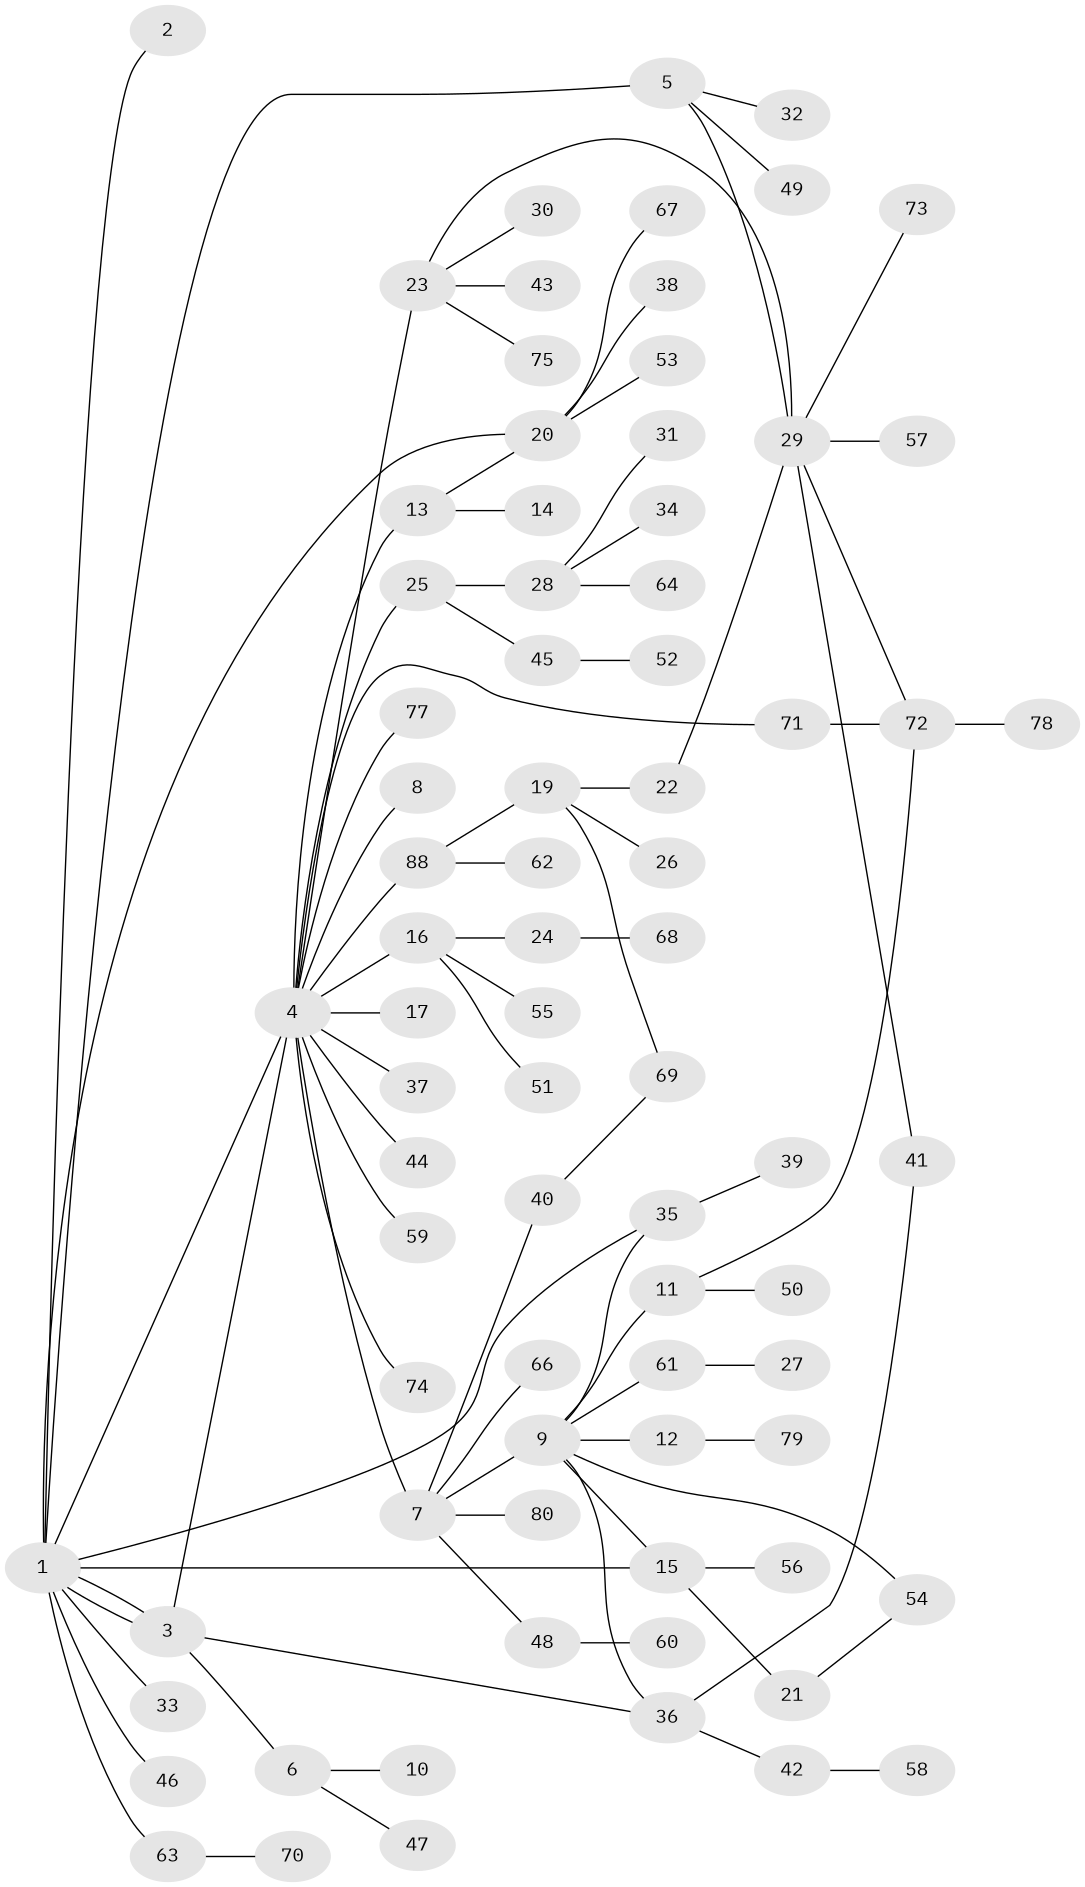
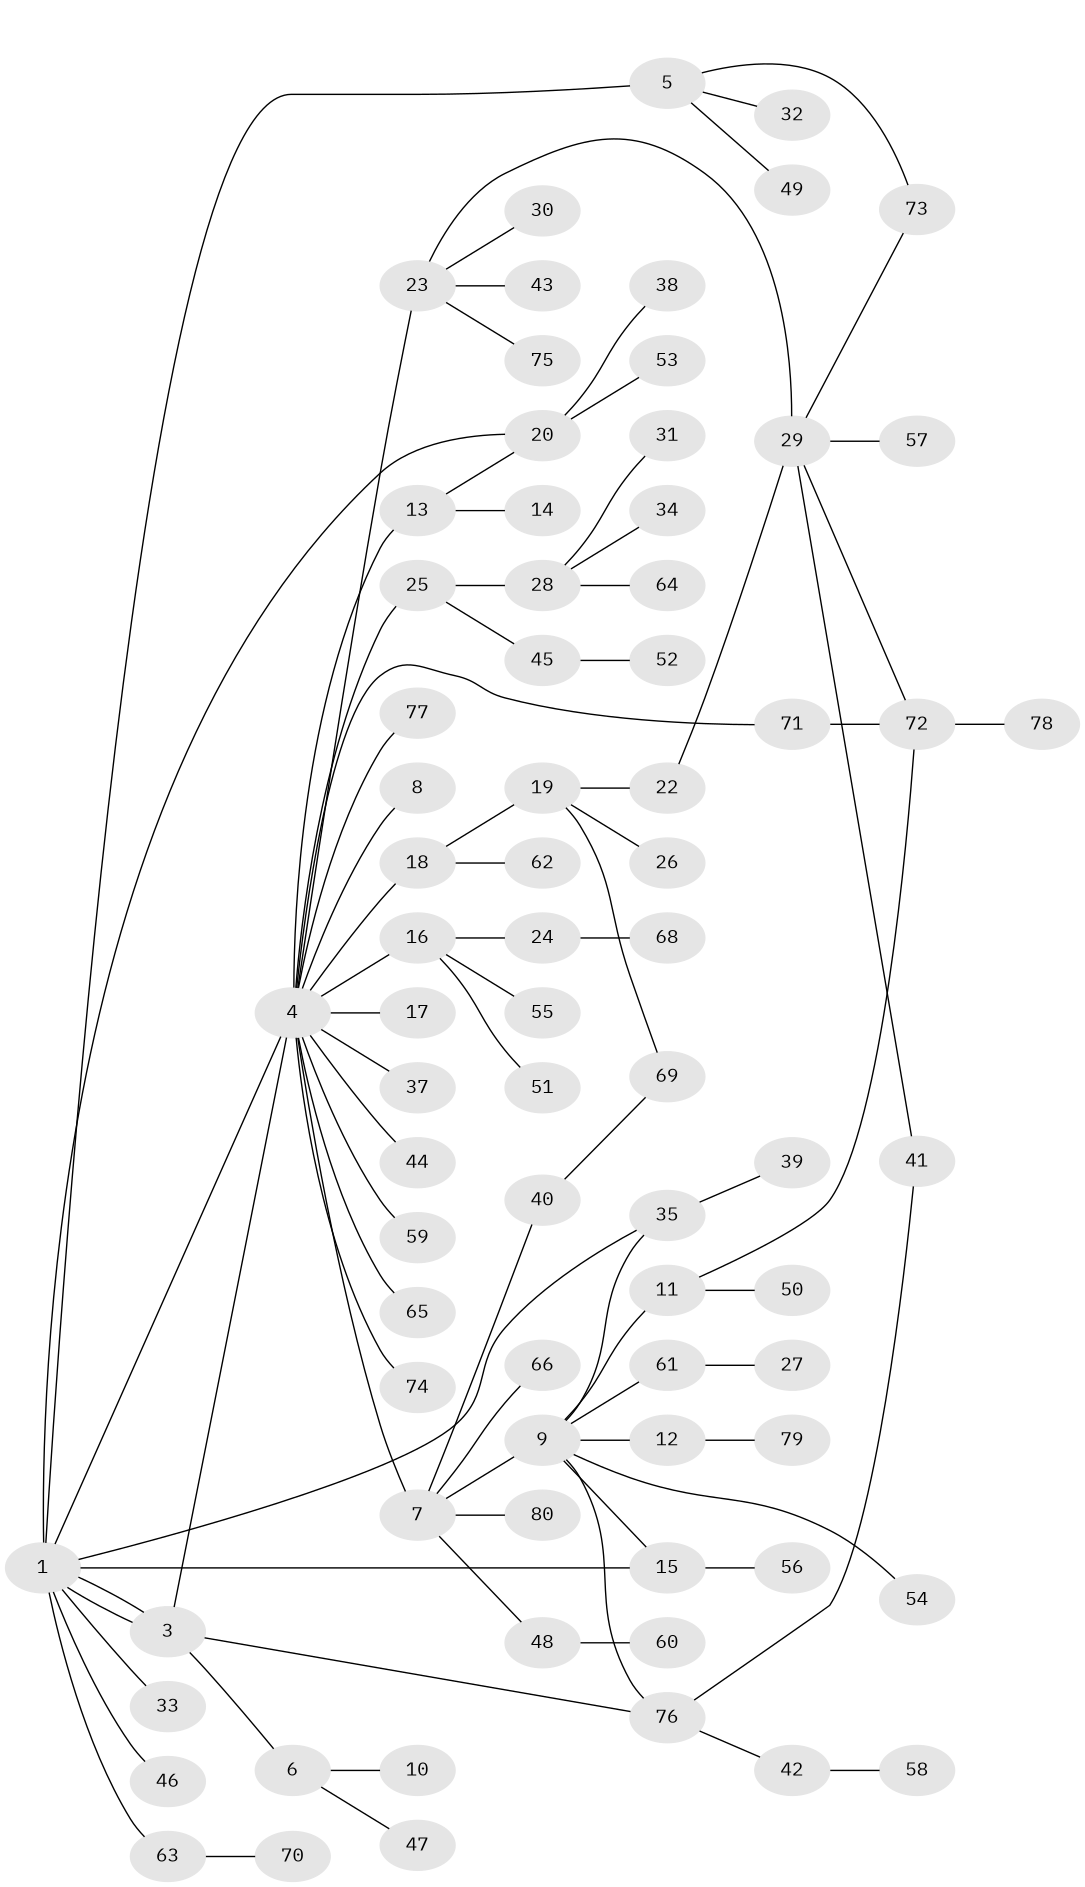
(168, 31) -> none
(667, 211) -> none
(753, 255) -> (832, 79)
(418, 863) -> (418, 863)
none -> (418, 1313)
(792, 1696) -> none
(667, 1718) -> (667, 1718)
